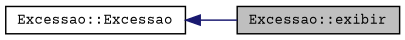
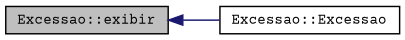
(219, 20) -> (201, 20)
